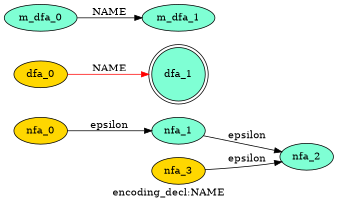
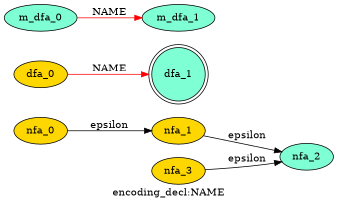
(106, 18) -> (106, 18)
(179, 131) -> (179, 131)
